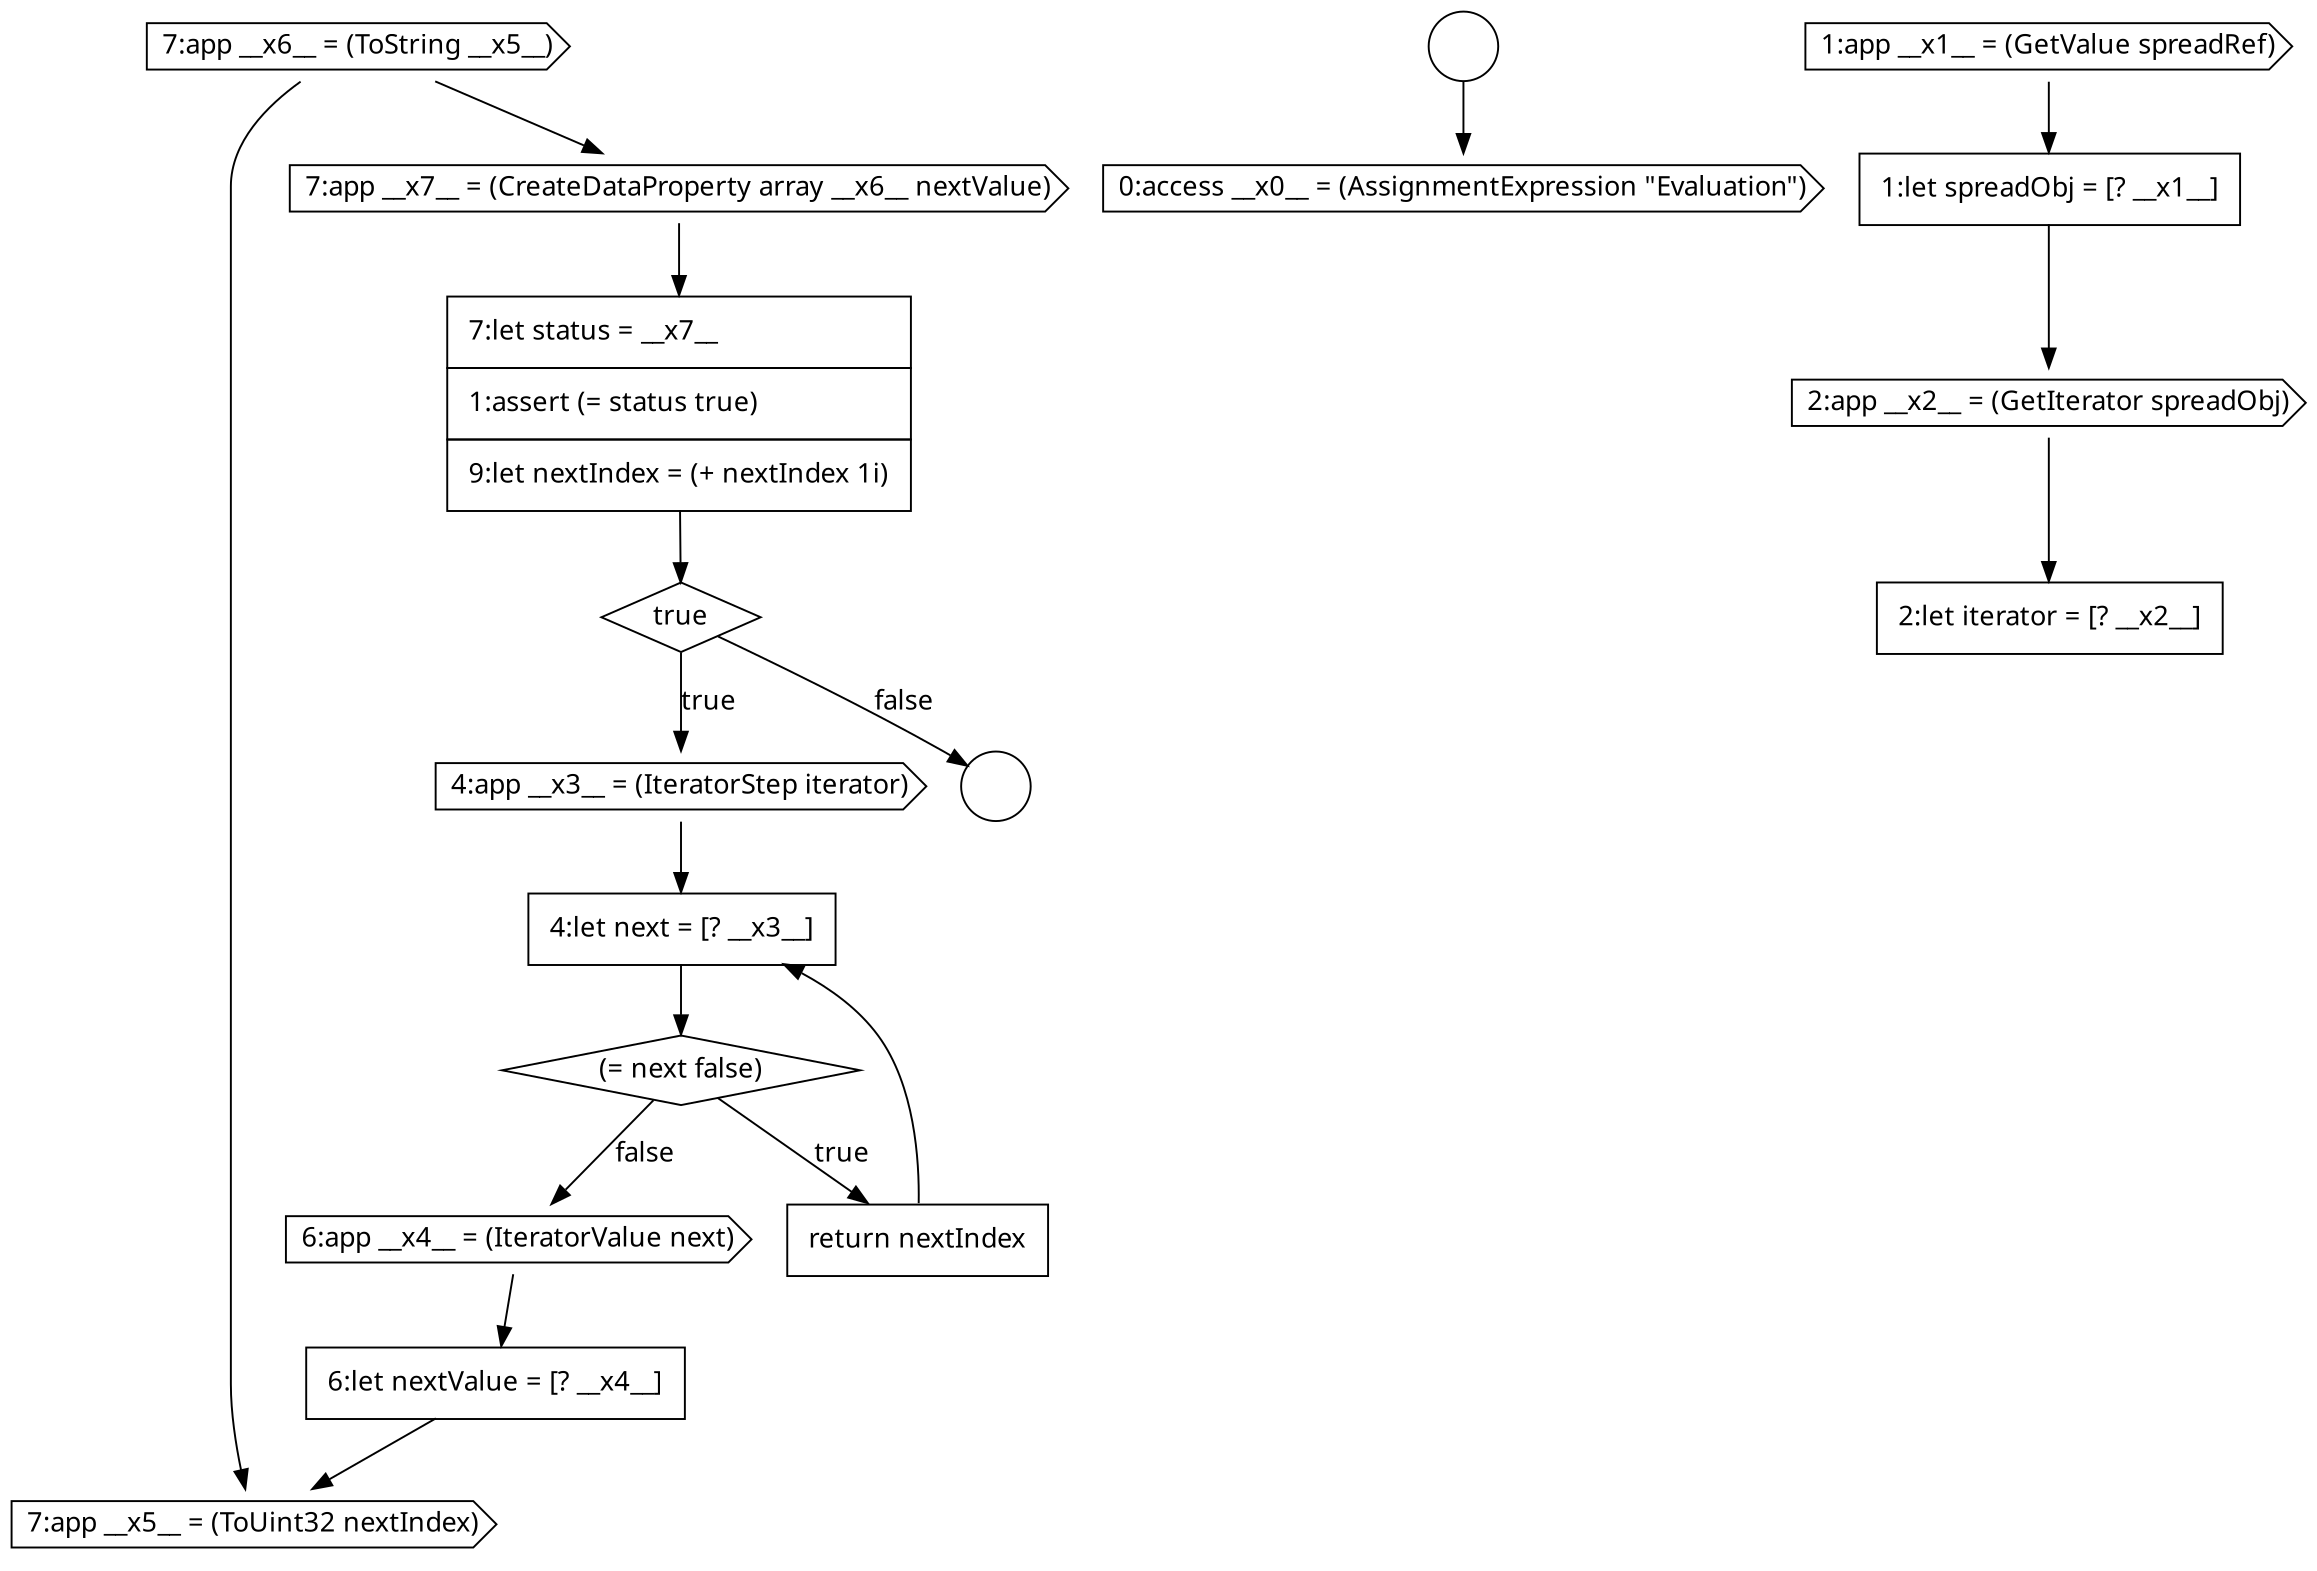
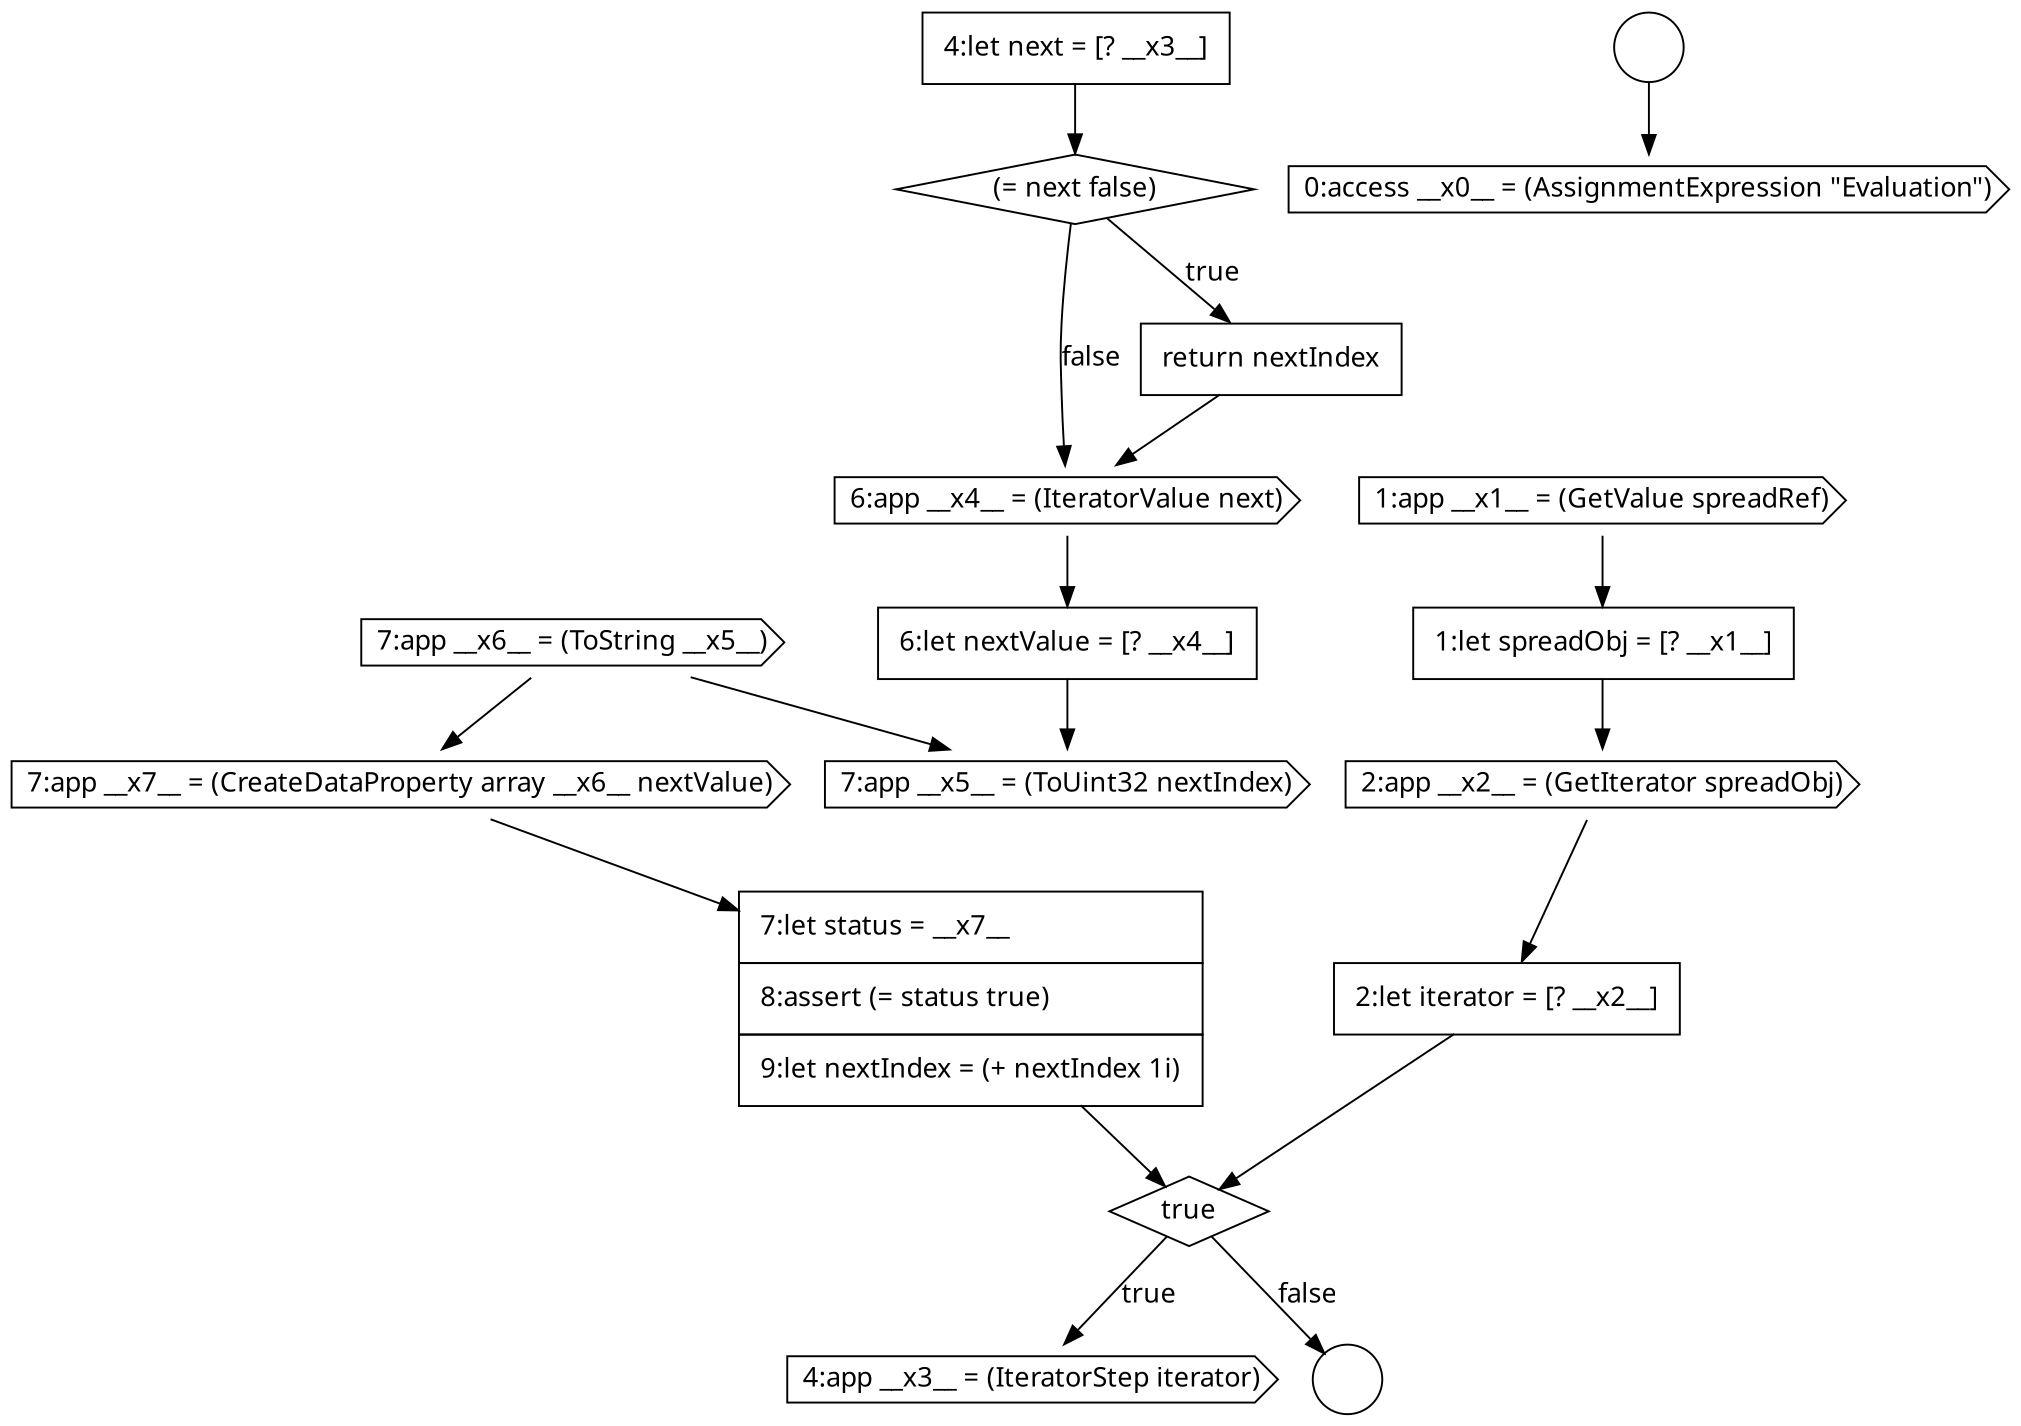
(614, 403) -> (906, 998)
(681, 847) -> none
(896, 1069) -> (1176, 424)
none -> (1345, 1106)
